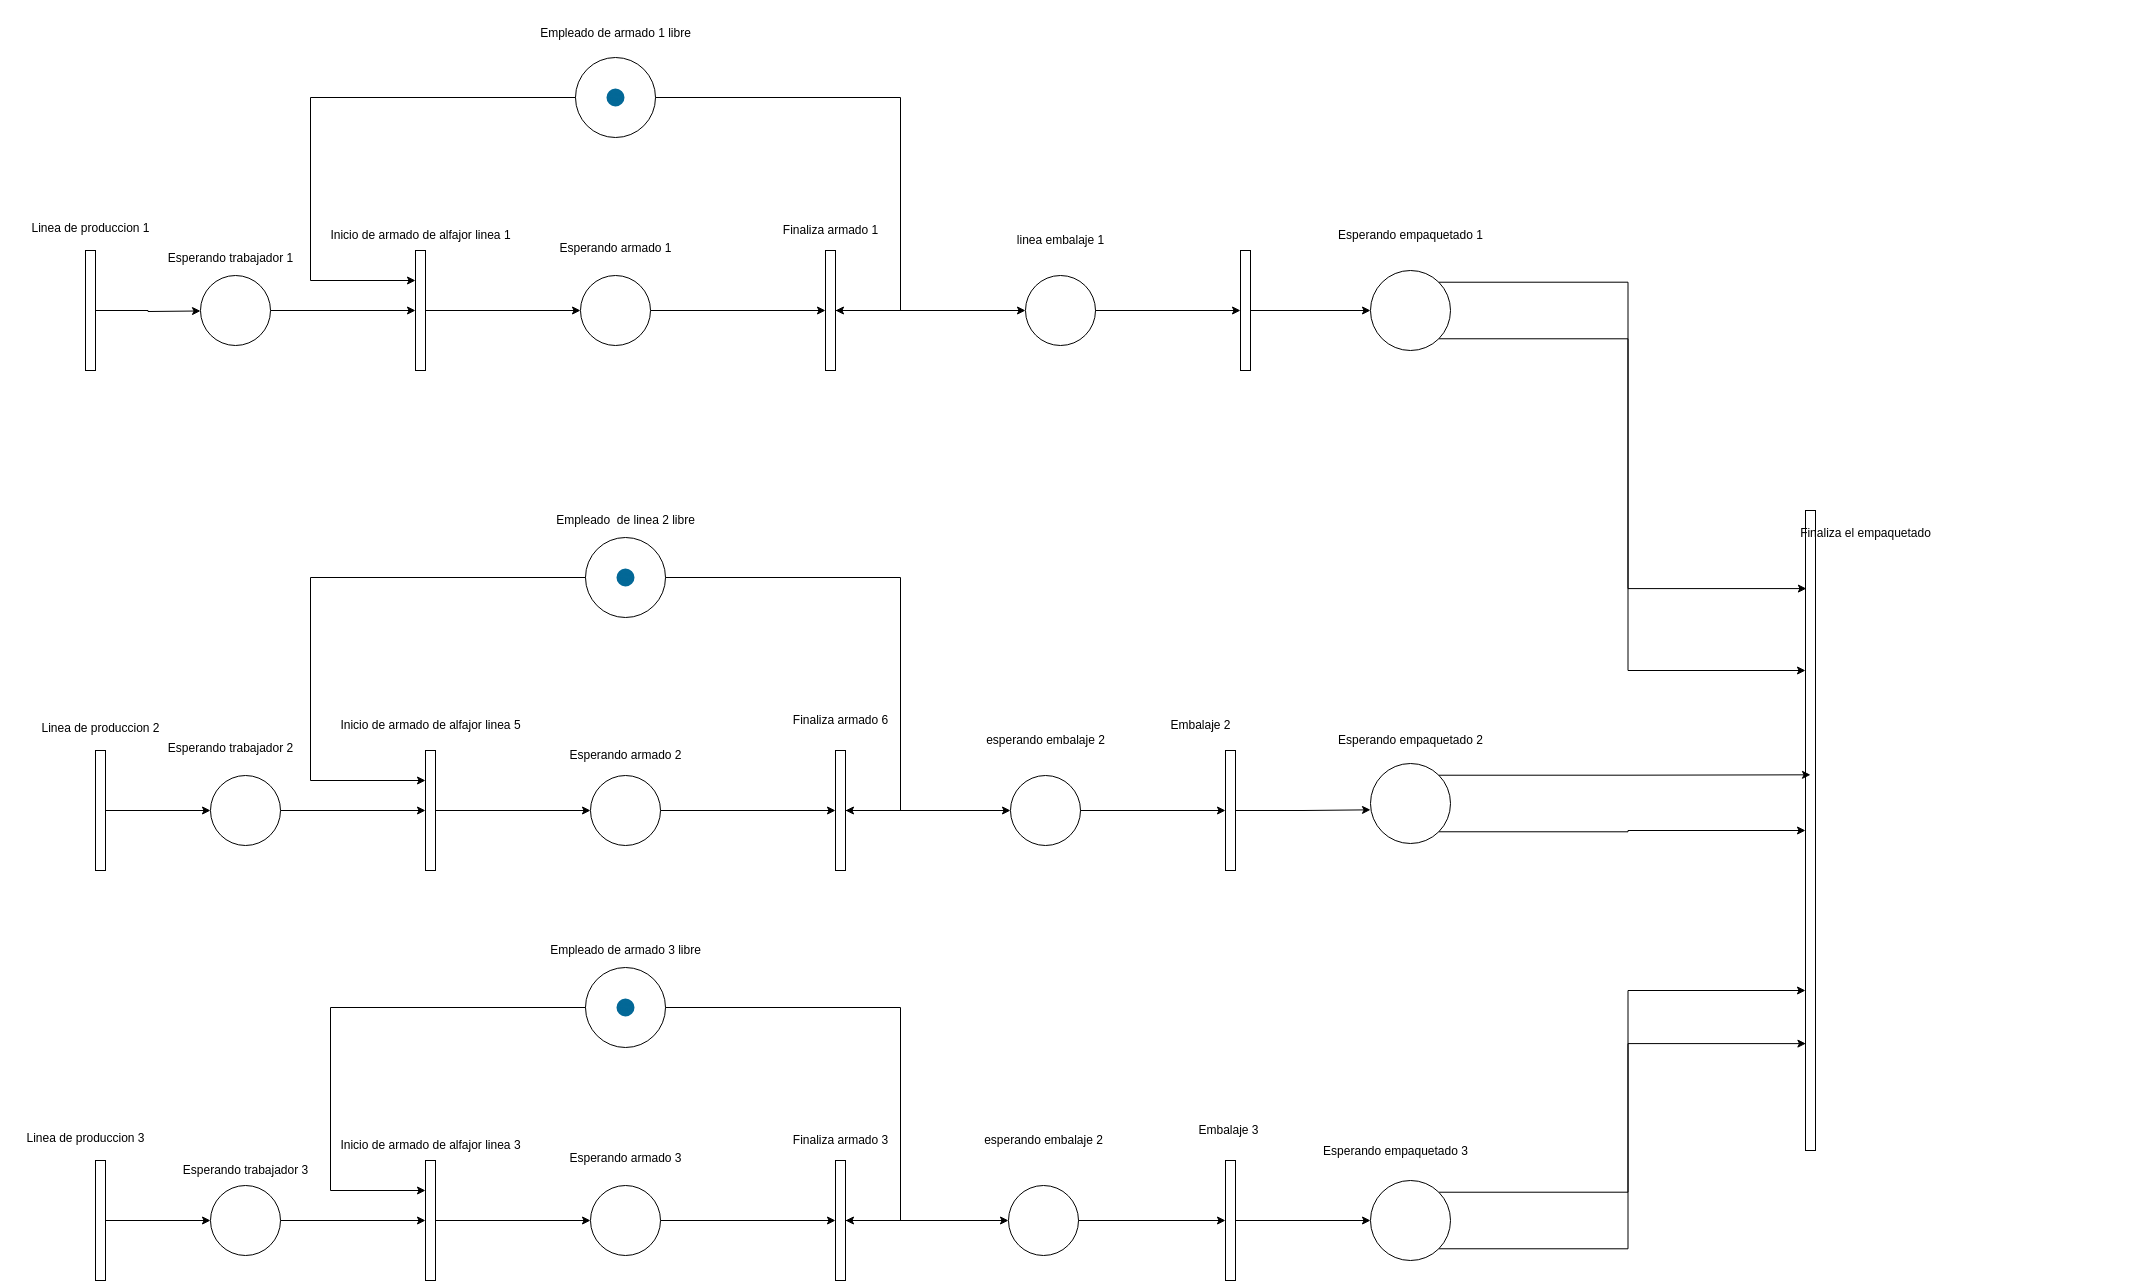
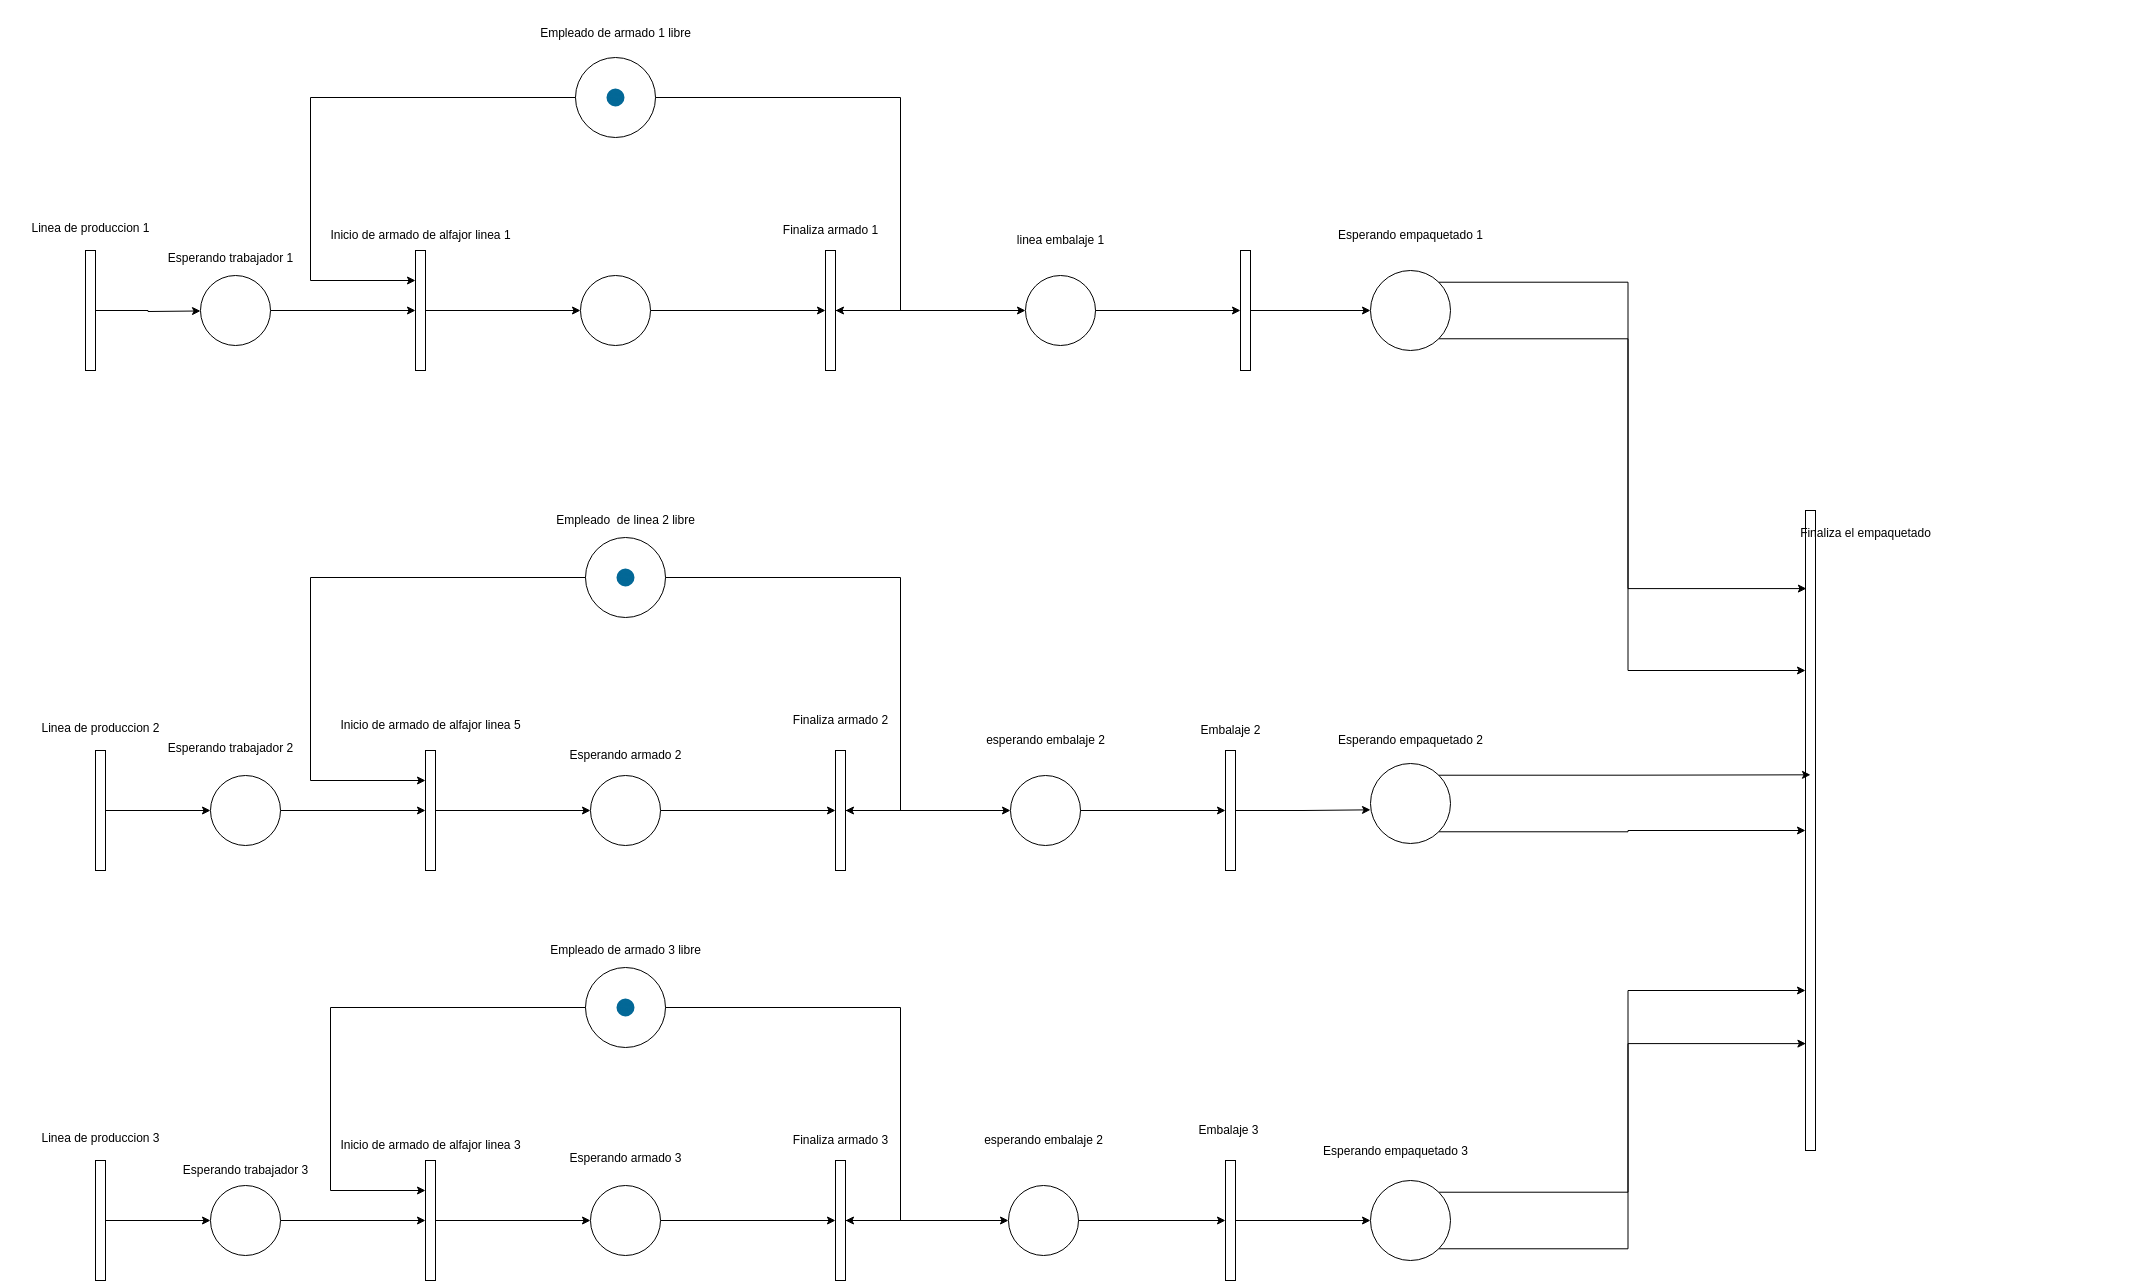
(616, 249) -> none
(841, 721) -> (841, 721)
(1201, 726) -> (1231, 731)
(86, 1146) -> (101, 1146)
